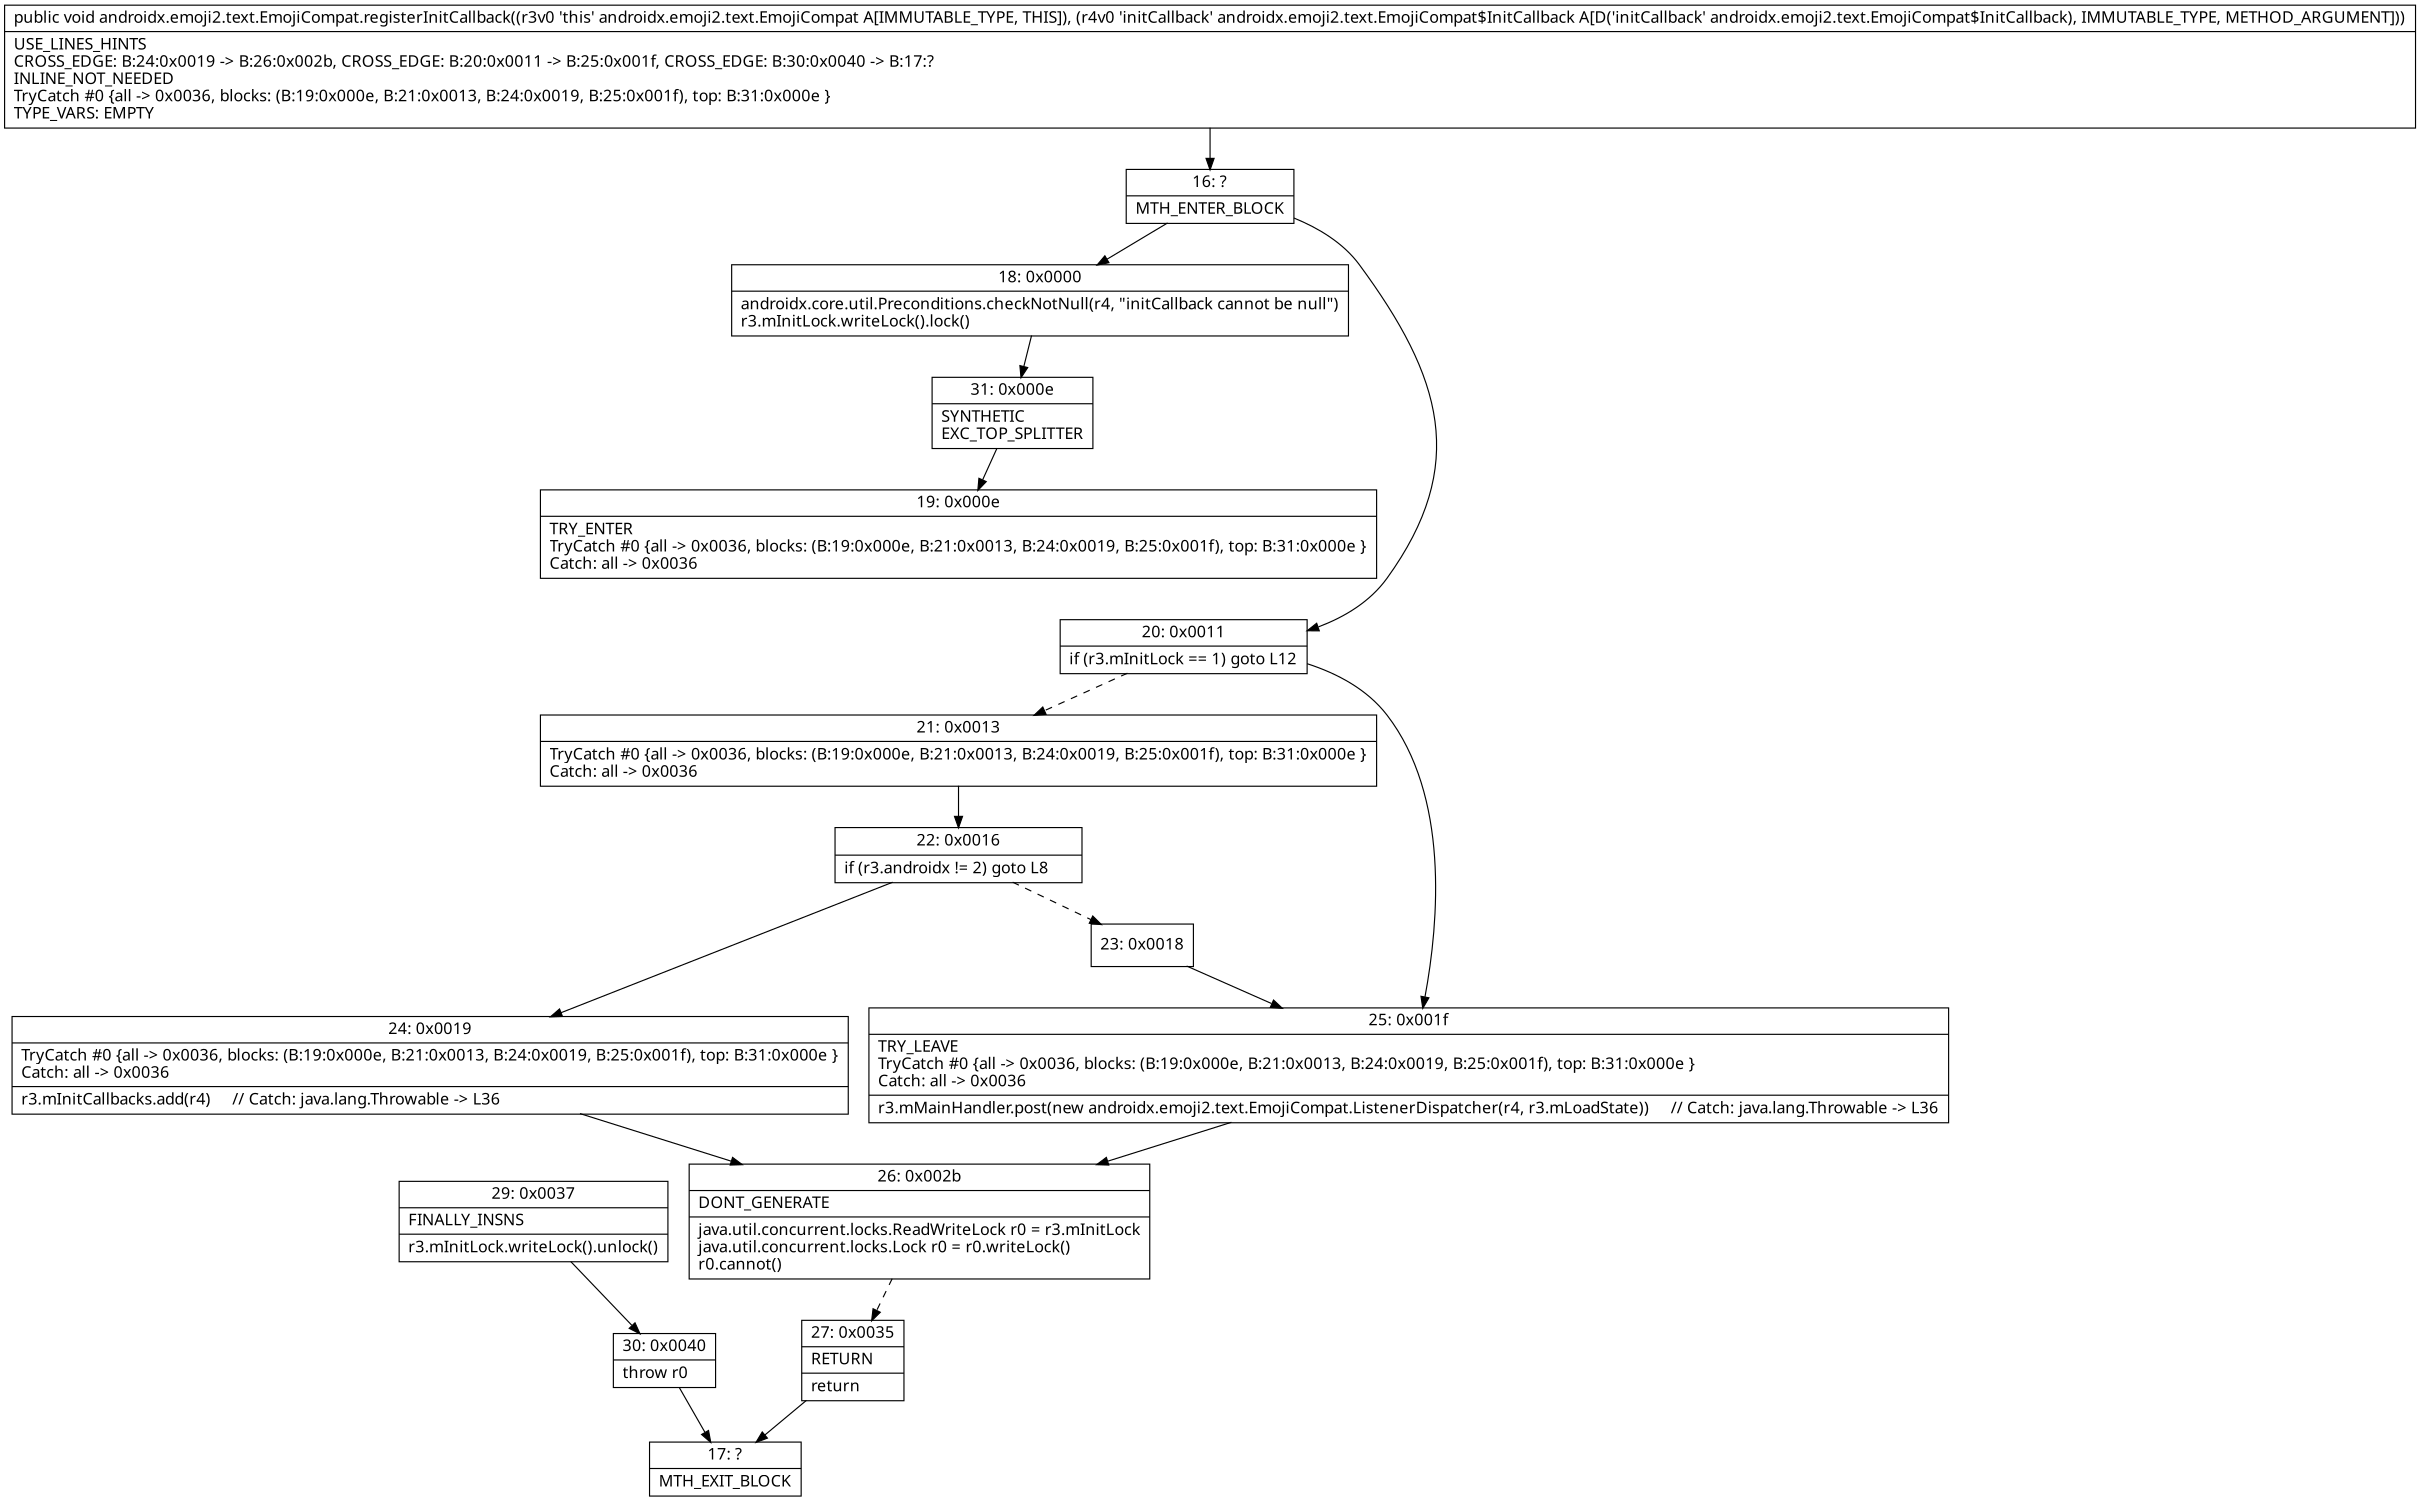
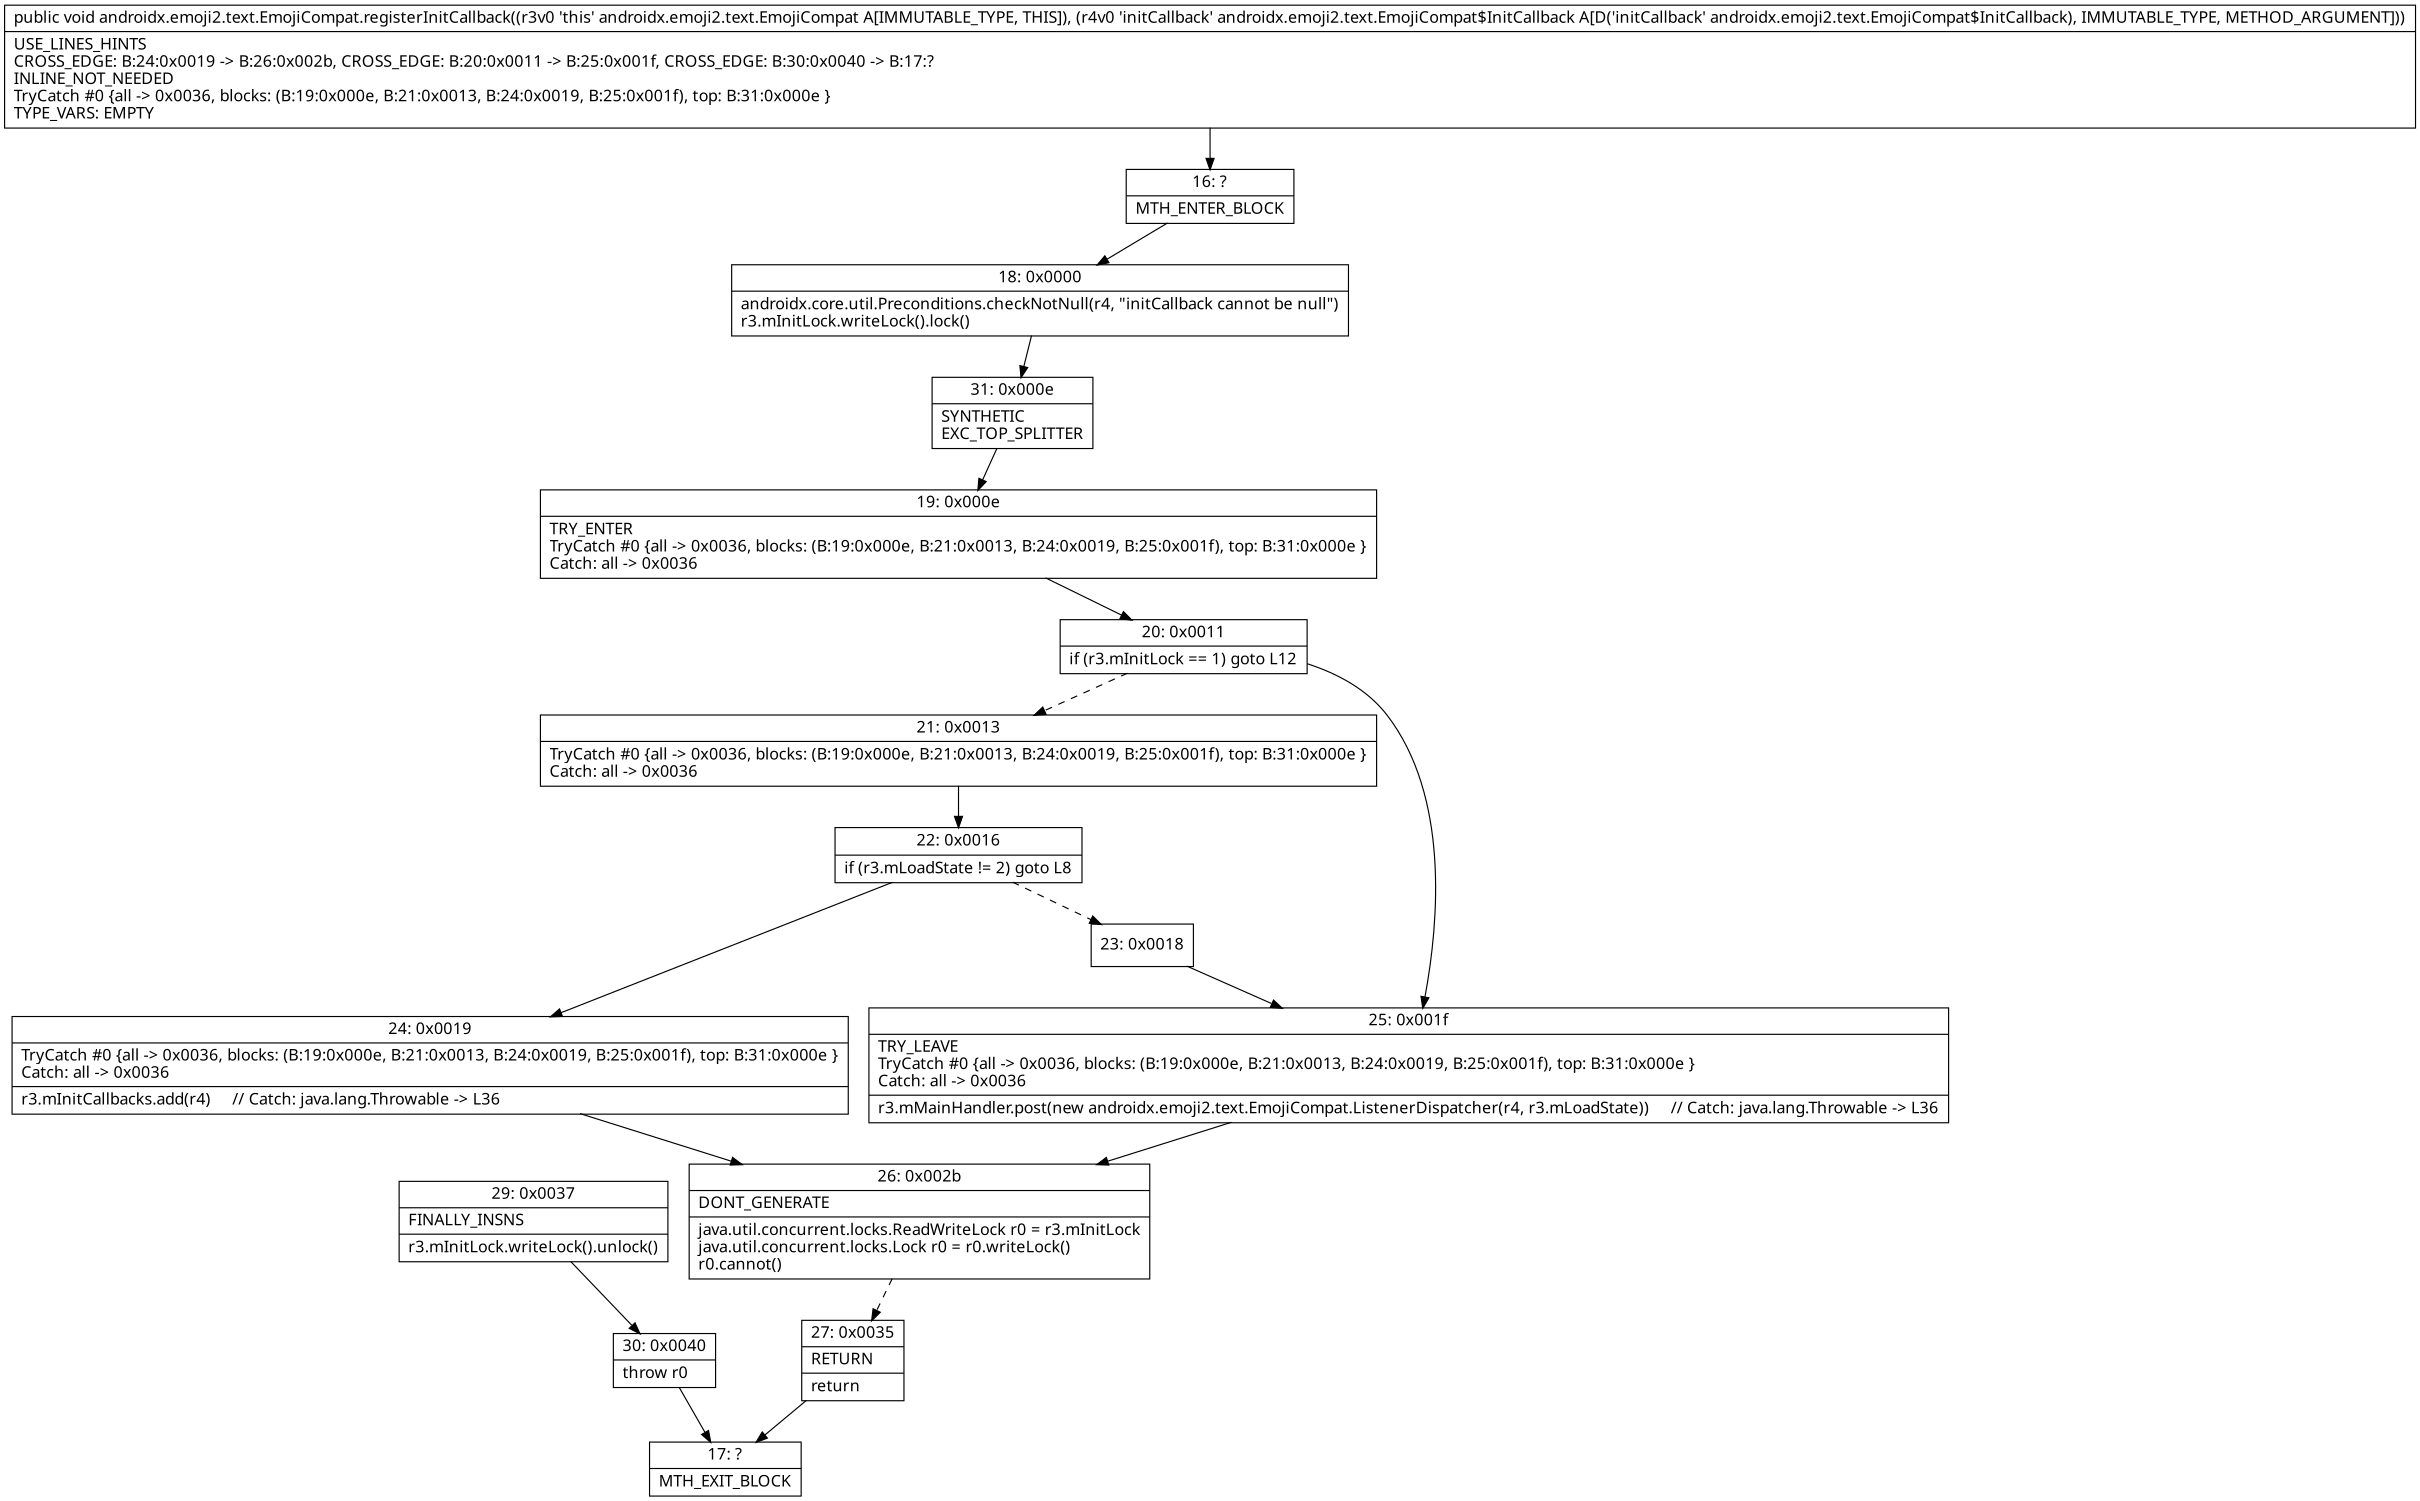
(1435, 420) -> (1084, 596)
(946, 868) -> (959, 868)
